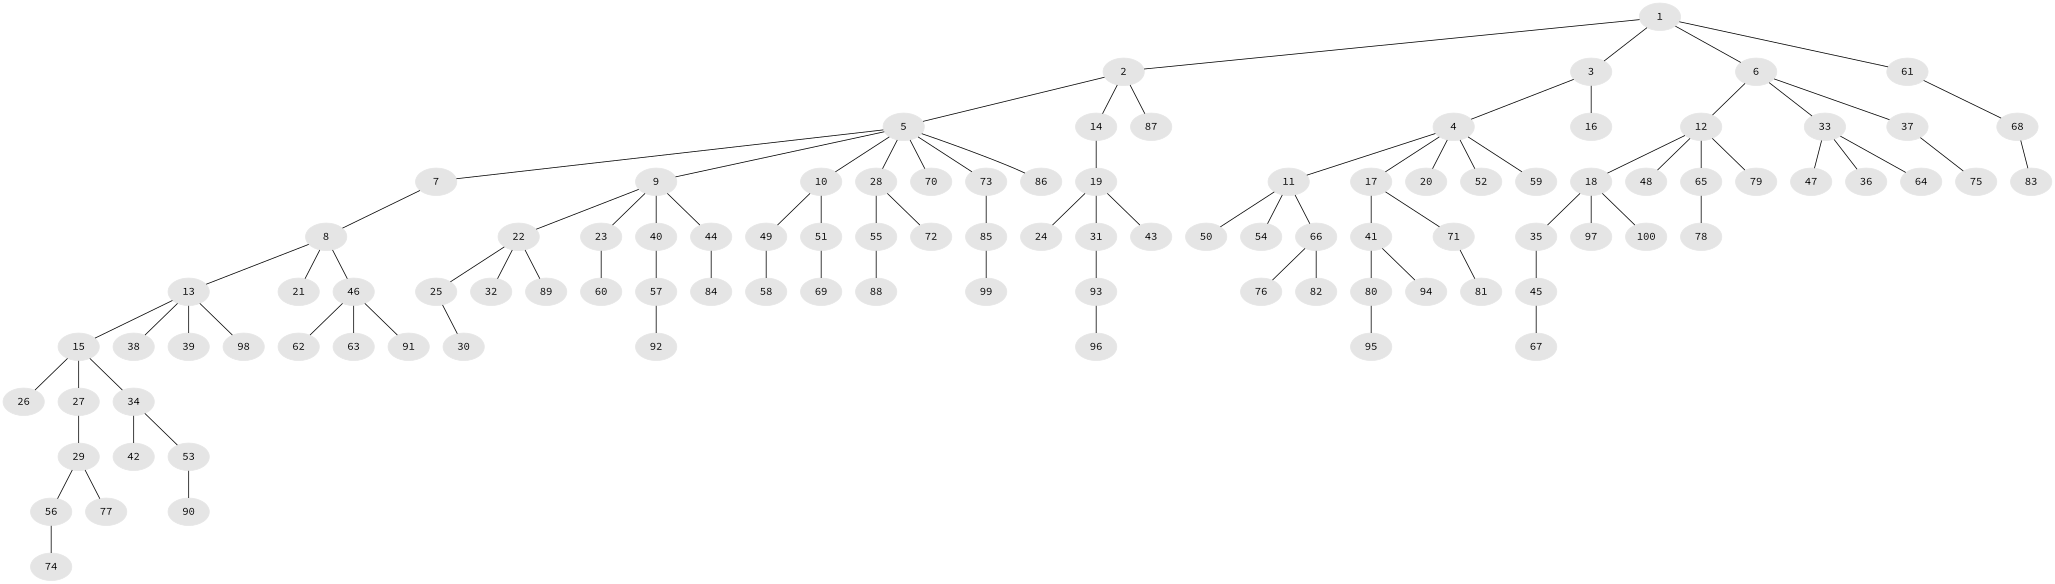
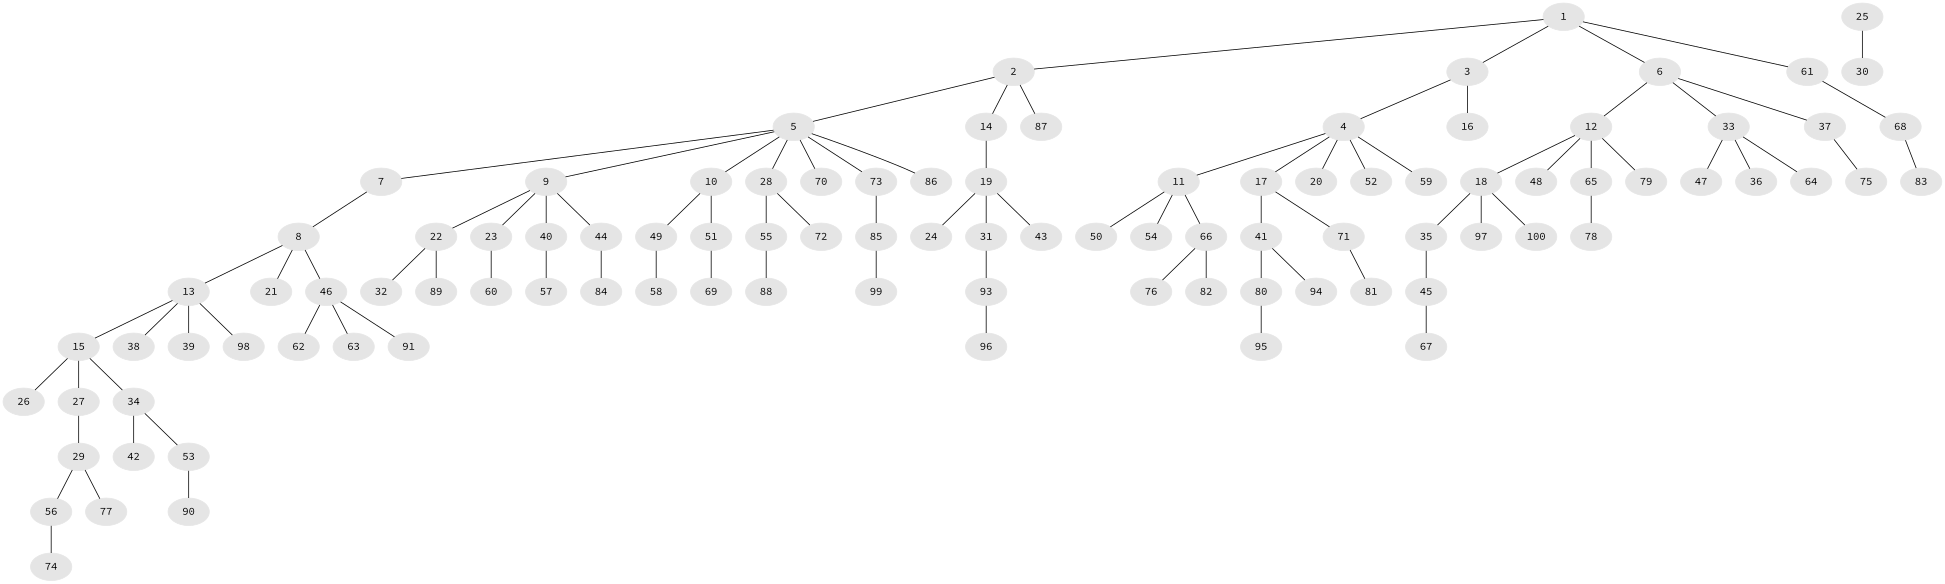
(477, 264) -> none
(656, 347) -> none
